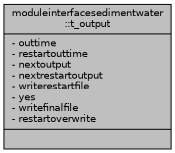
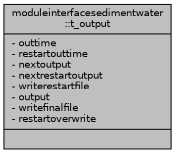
(24, 97) -> (31, 97)
